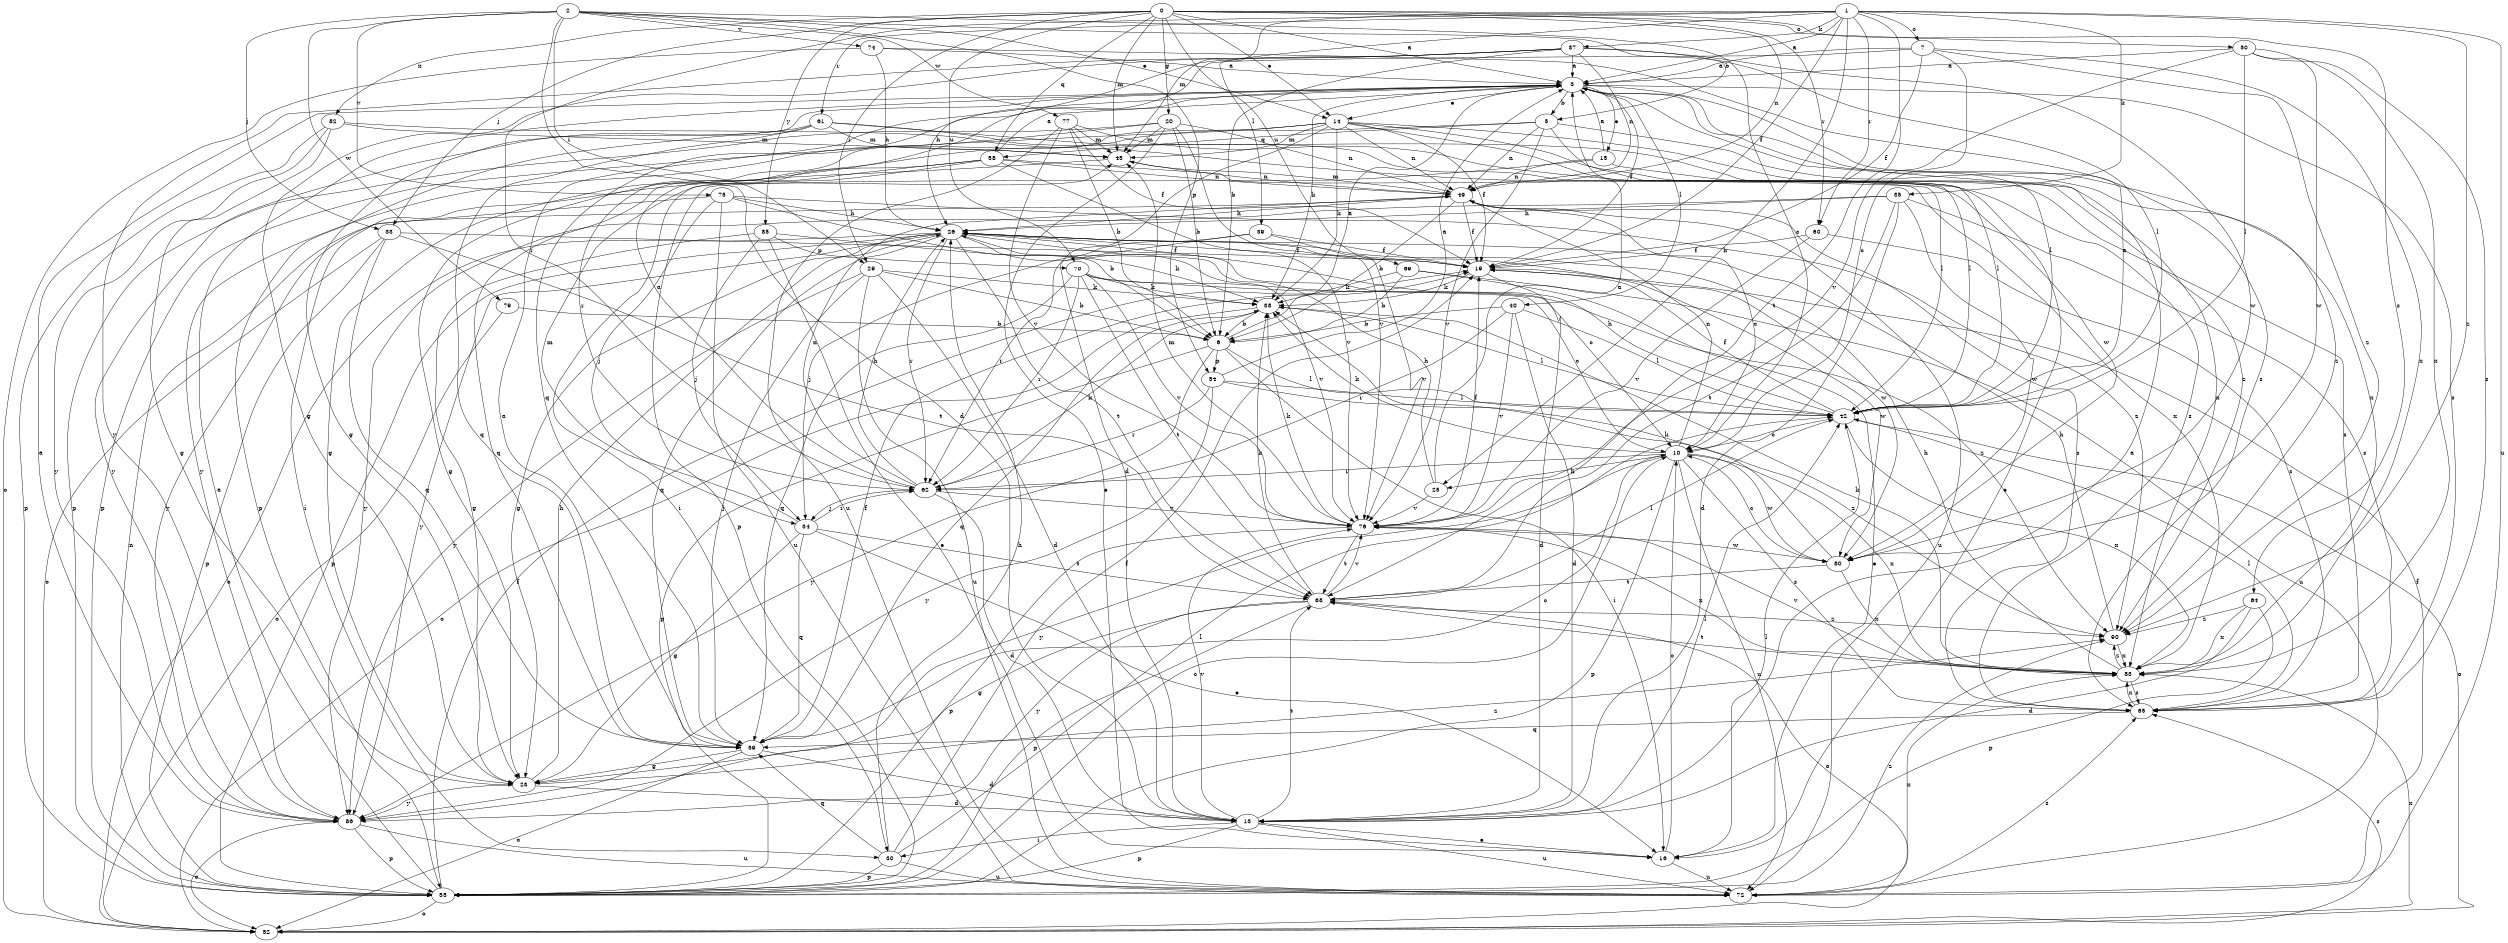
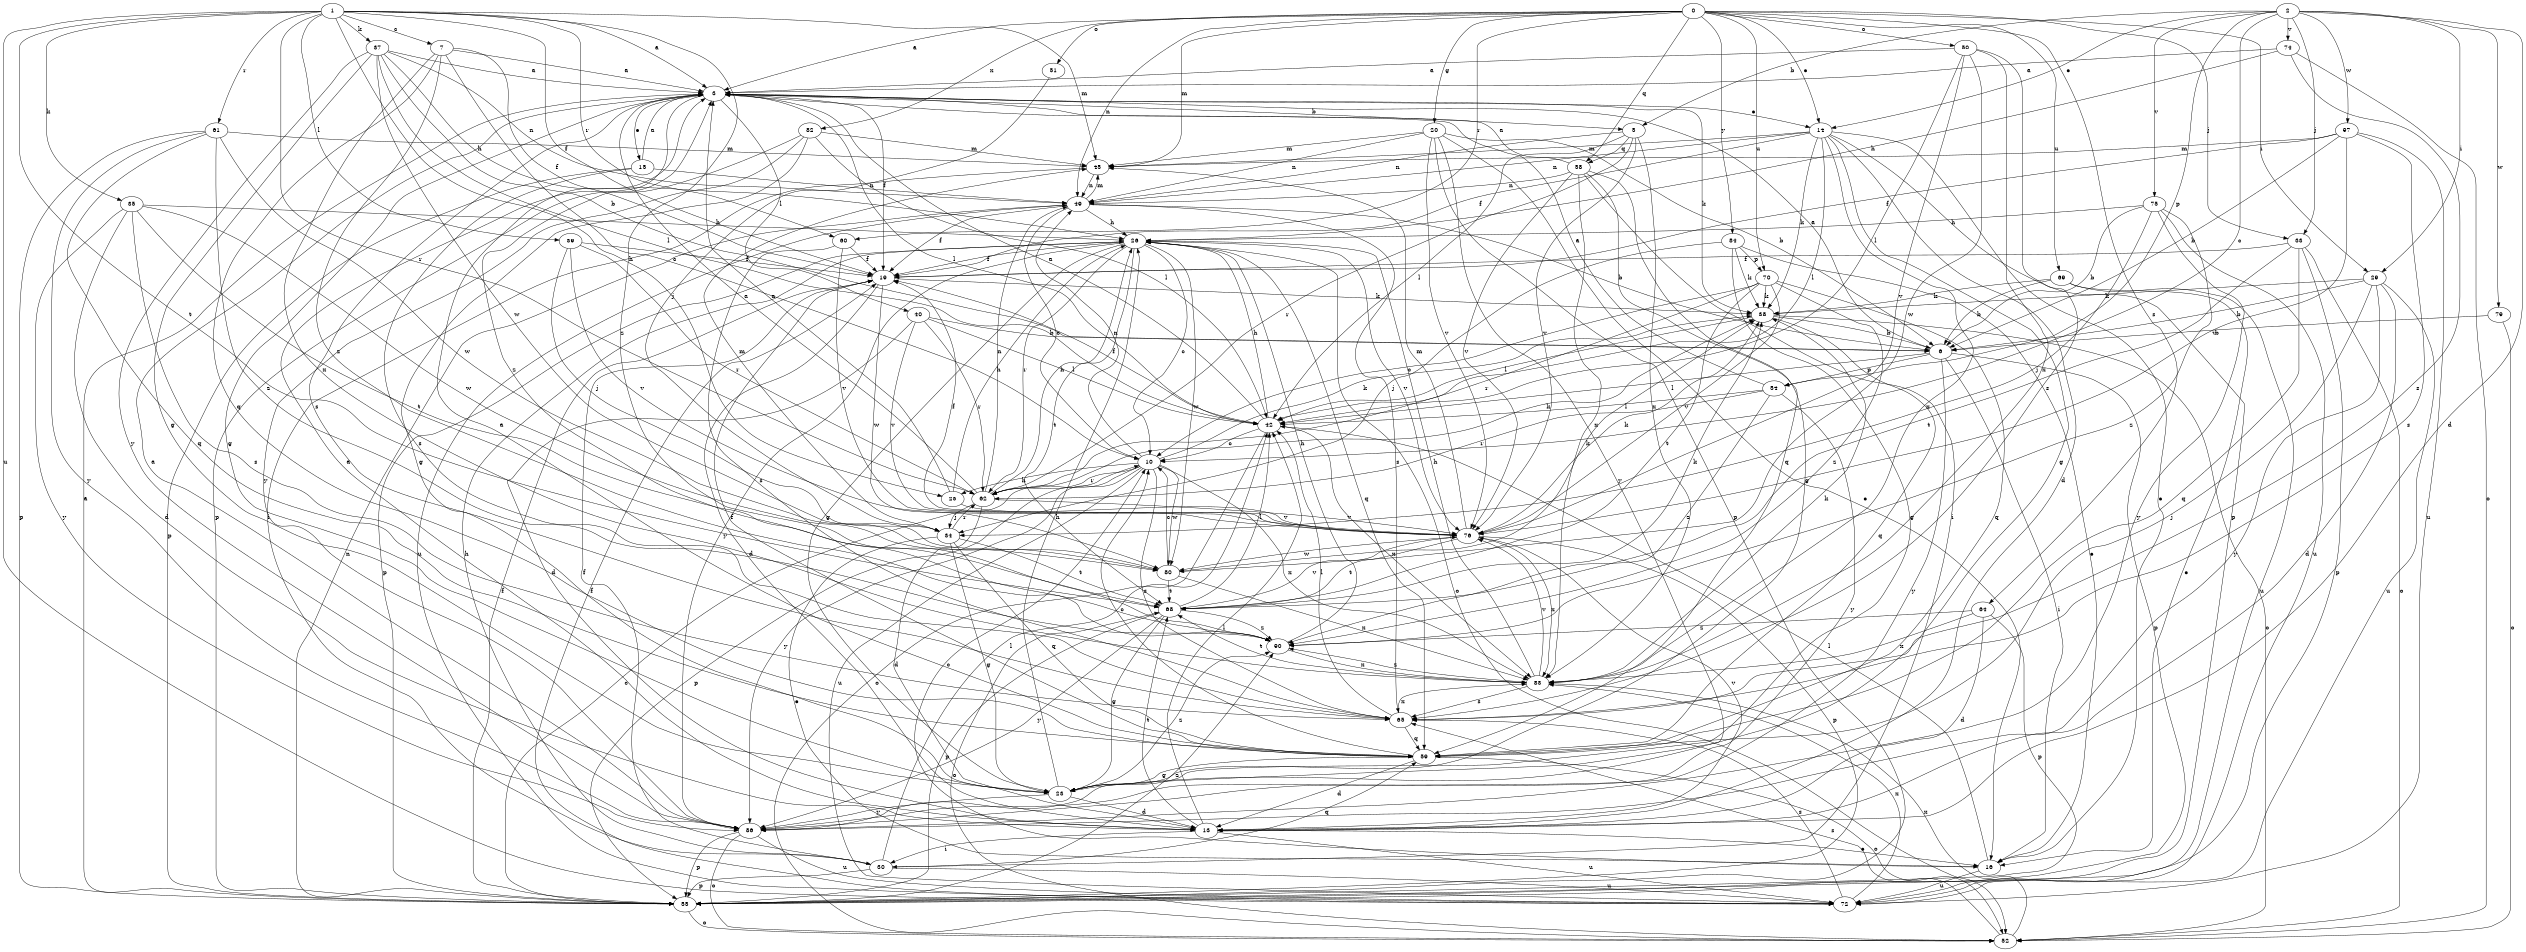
none -> (1054, 71)
(1066, 122) -> (2347, 130)
(765, 232) -> (1733, 241)
(1027, 875) -> none
